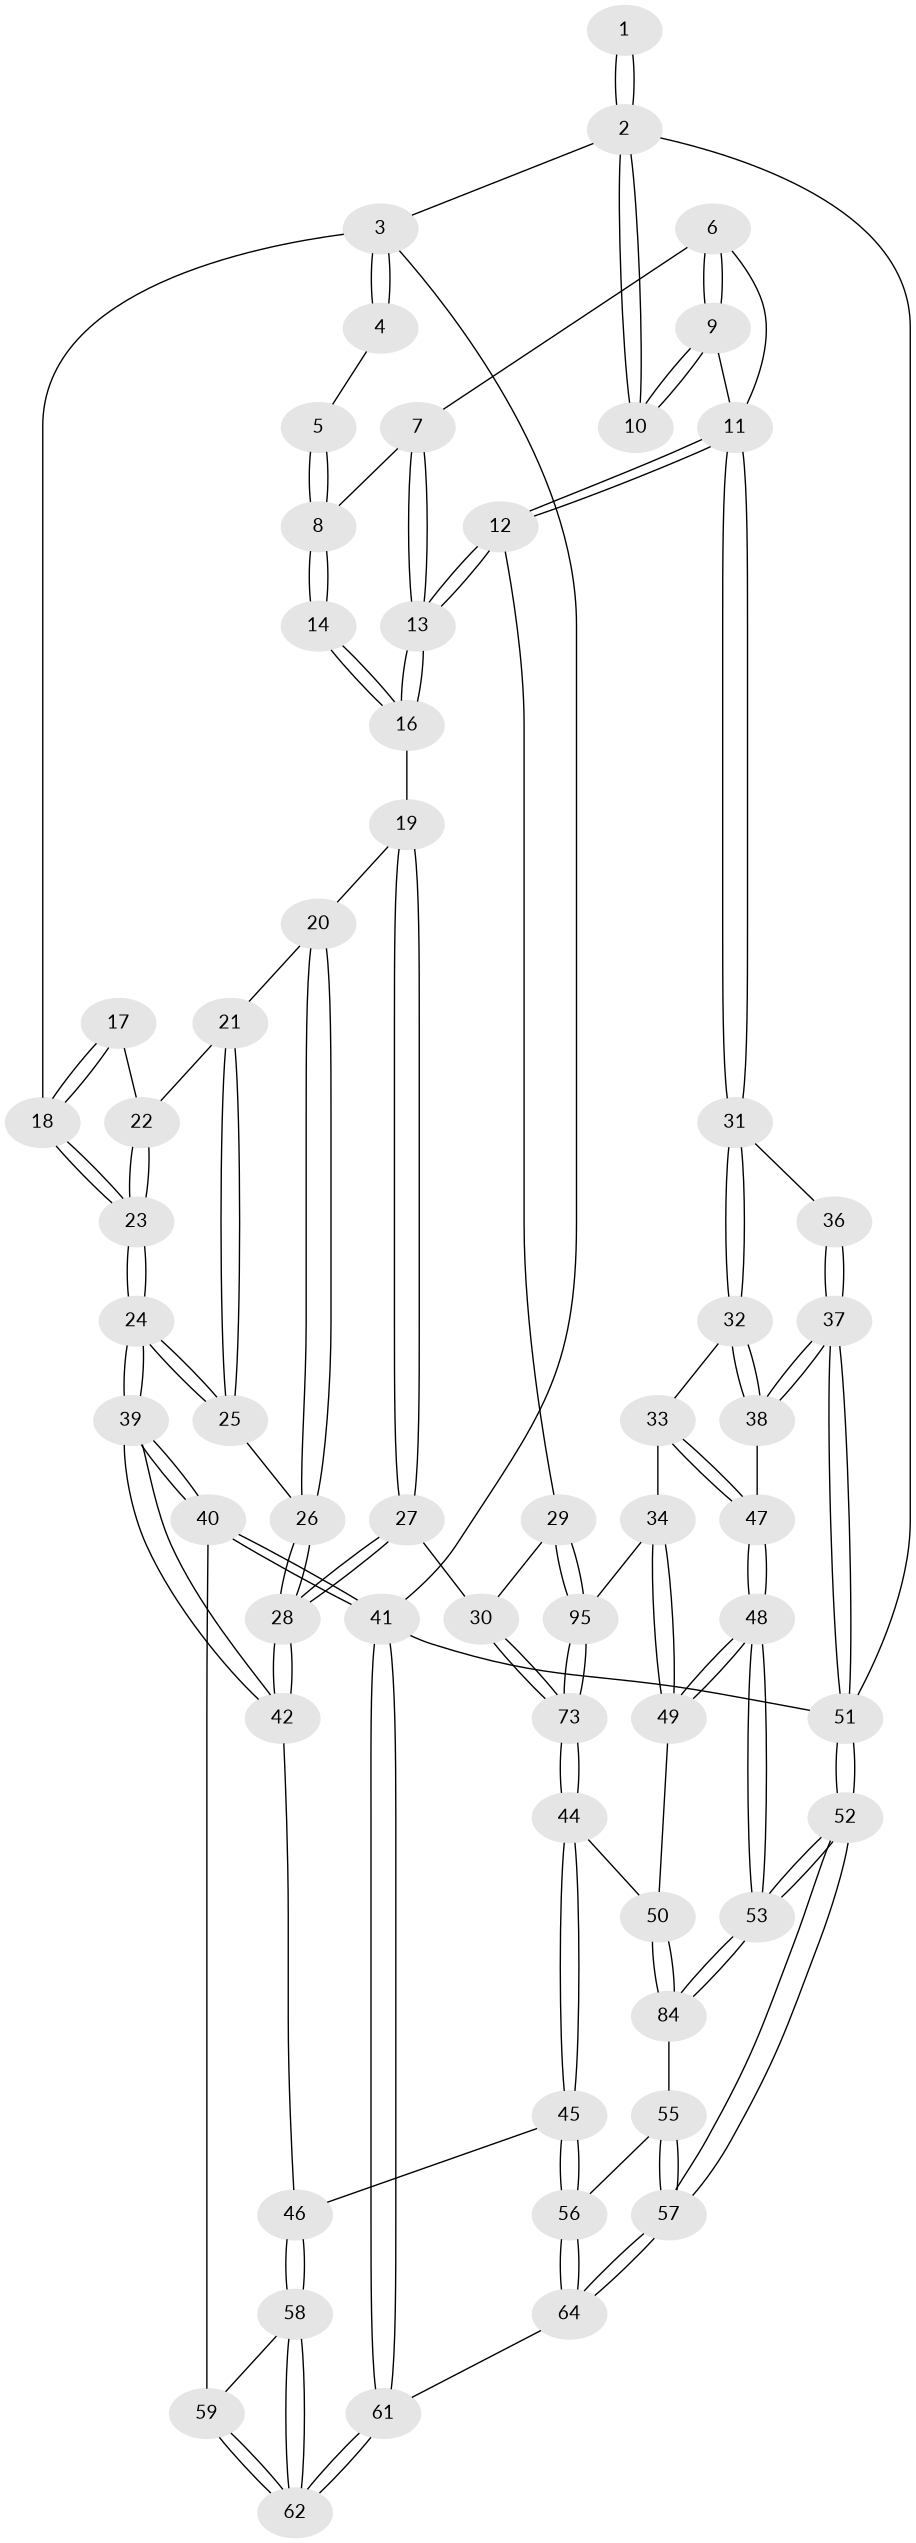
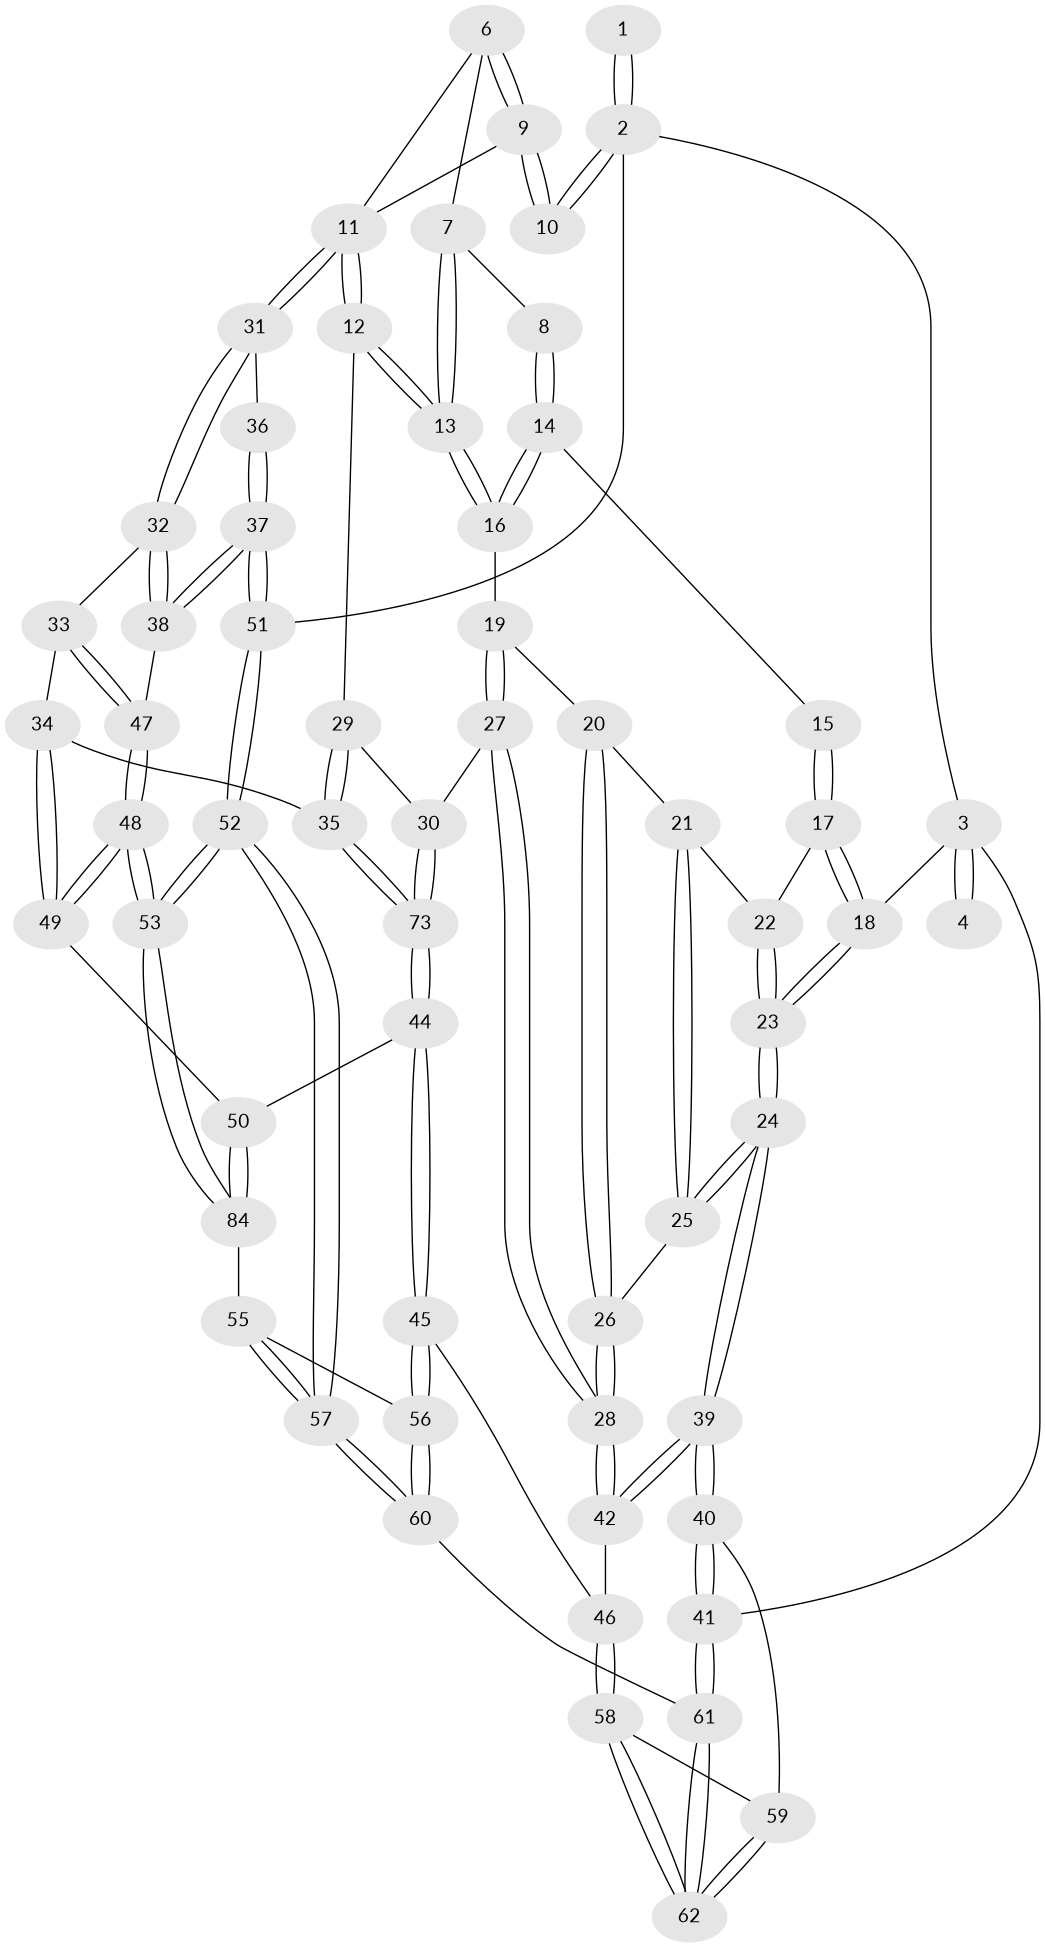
(319, 428) -> none
none -> (823, 725)
(581, 1619) -> (330, 825)
(609, 1679) -> none
(570, 2314) -> (421, 1520)
